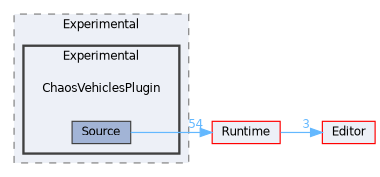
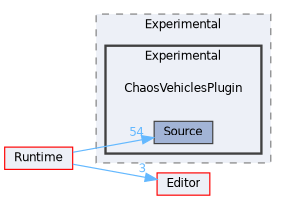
(165, 132) -> (113, 145)
